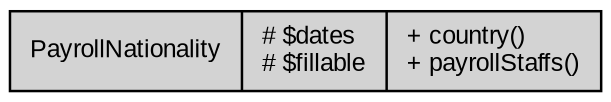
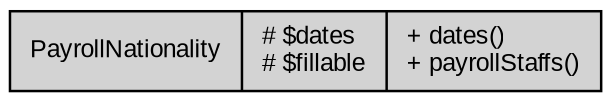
(466, 36) -> (456, 36)
